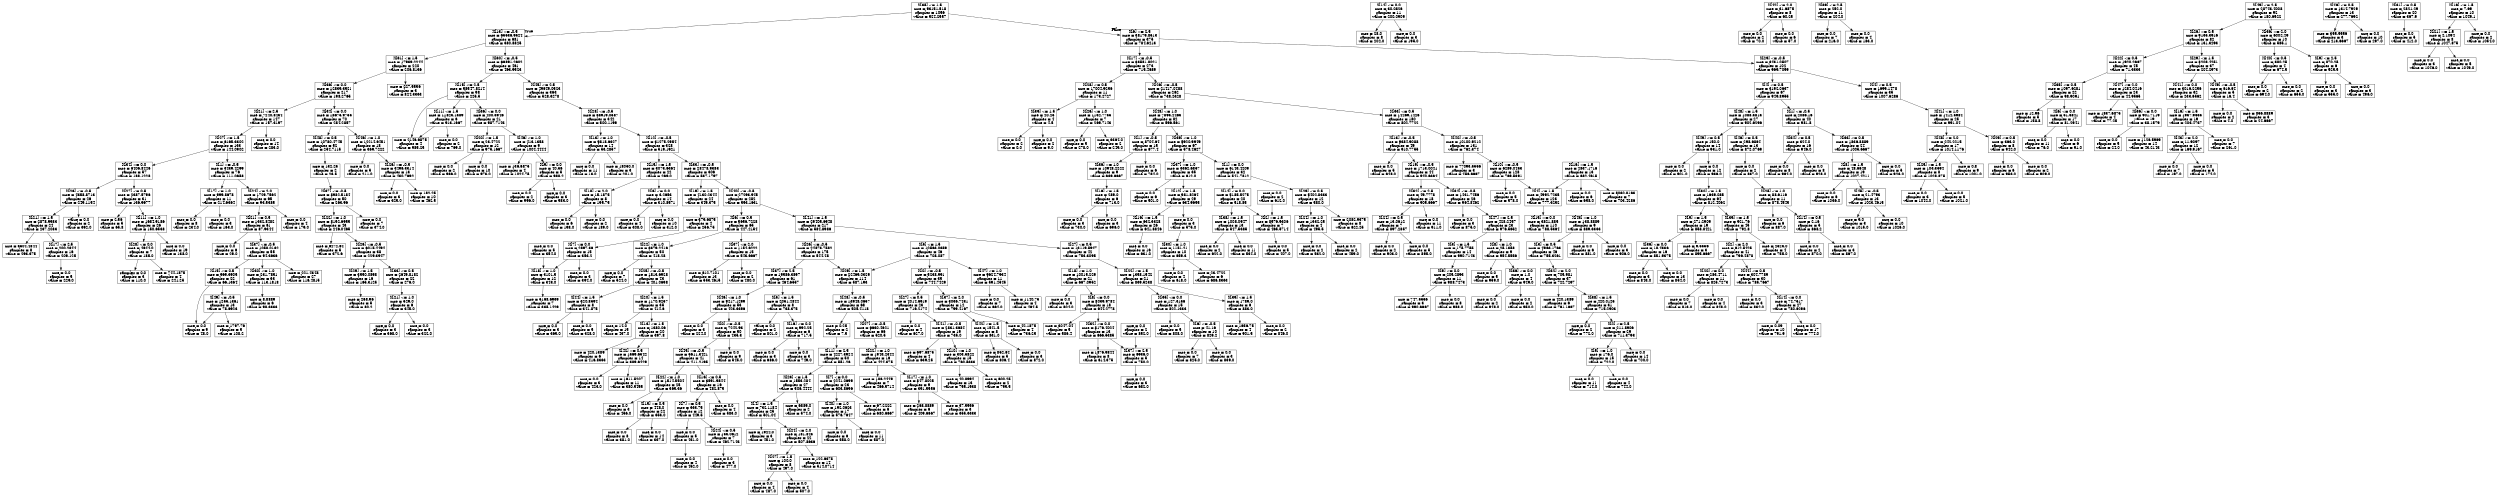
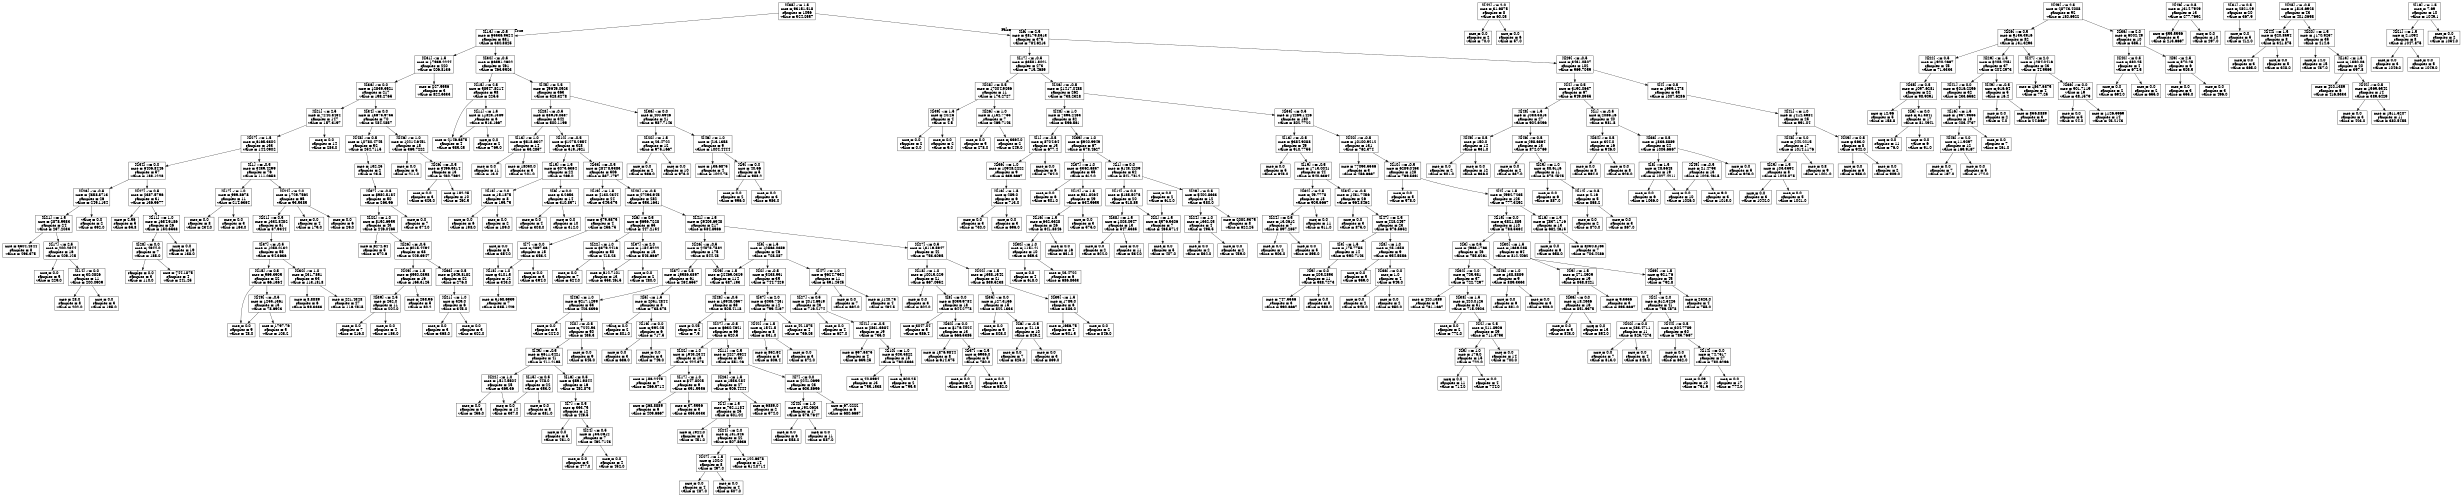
(2125, 76) -> (2026, 50)
(477, 103) -> (603, 104)
(1709, 182) -> (1509, 236)
(1757, 182) -> (1538, 156)
(1563, 183) -> (1527, 210)
(1859, 183) -> (1670, 184)
(1179, 235) -> (1036, 236)
(1566, 236) -> (1489, 263)
(242, 237) -> (318, 211)
(652, 262) -> (603, 263)
none -> (73, 263)
(283, 264) -> (328, 291)
none -> (400, 289)
(921, 289) -> (819, 289)
(837, 341) -> (727, 342)
(1136, 341) -> (969, 370)
(661, 395) -> (503, 396)
(724, 410) -> none
(686, 448) -> (603, 450)
